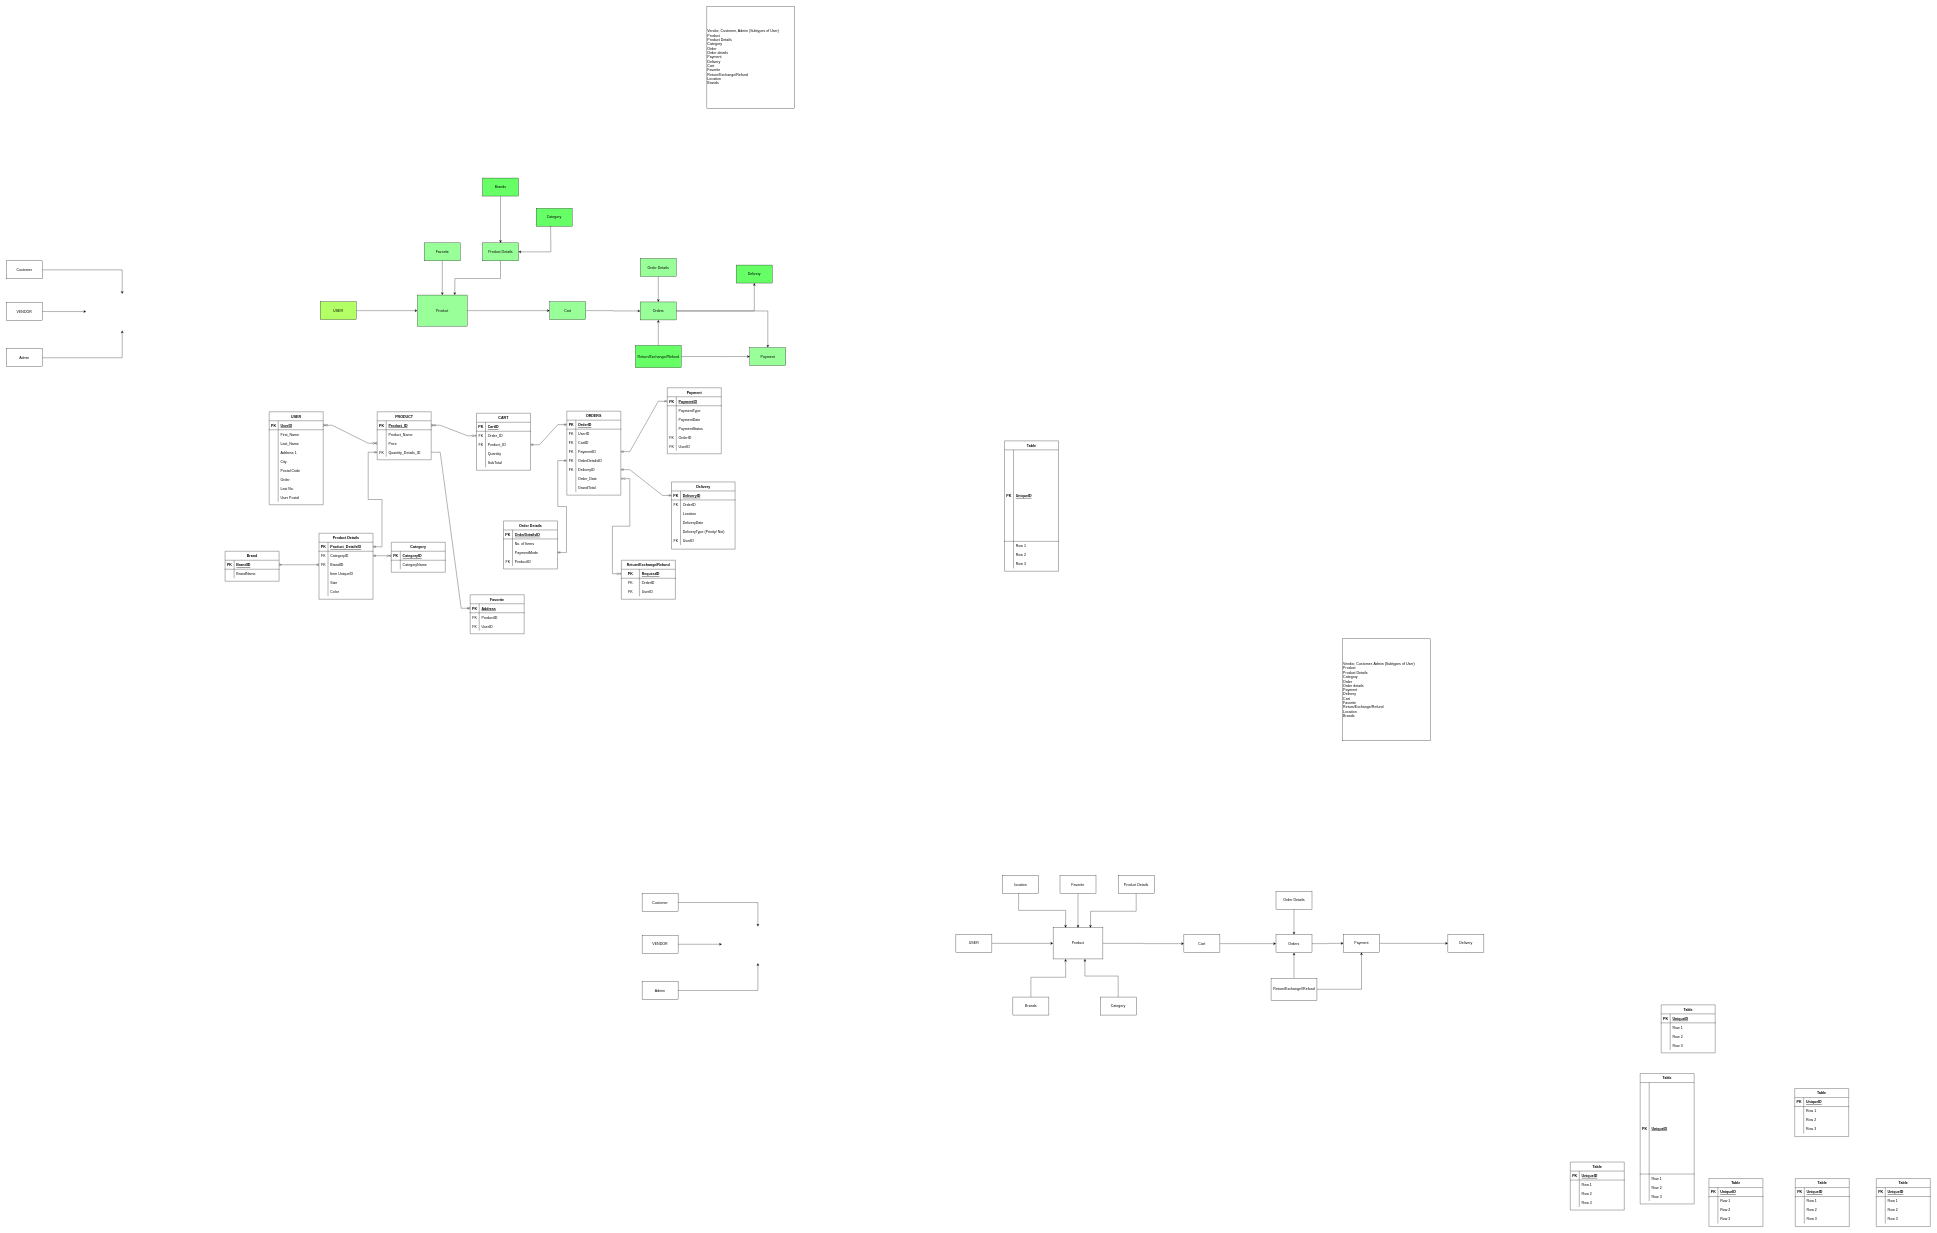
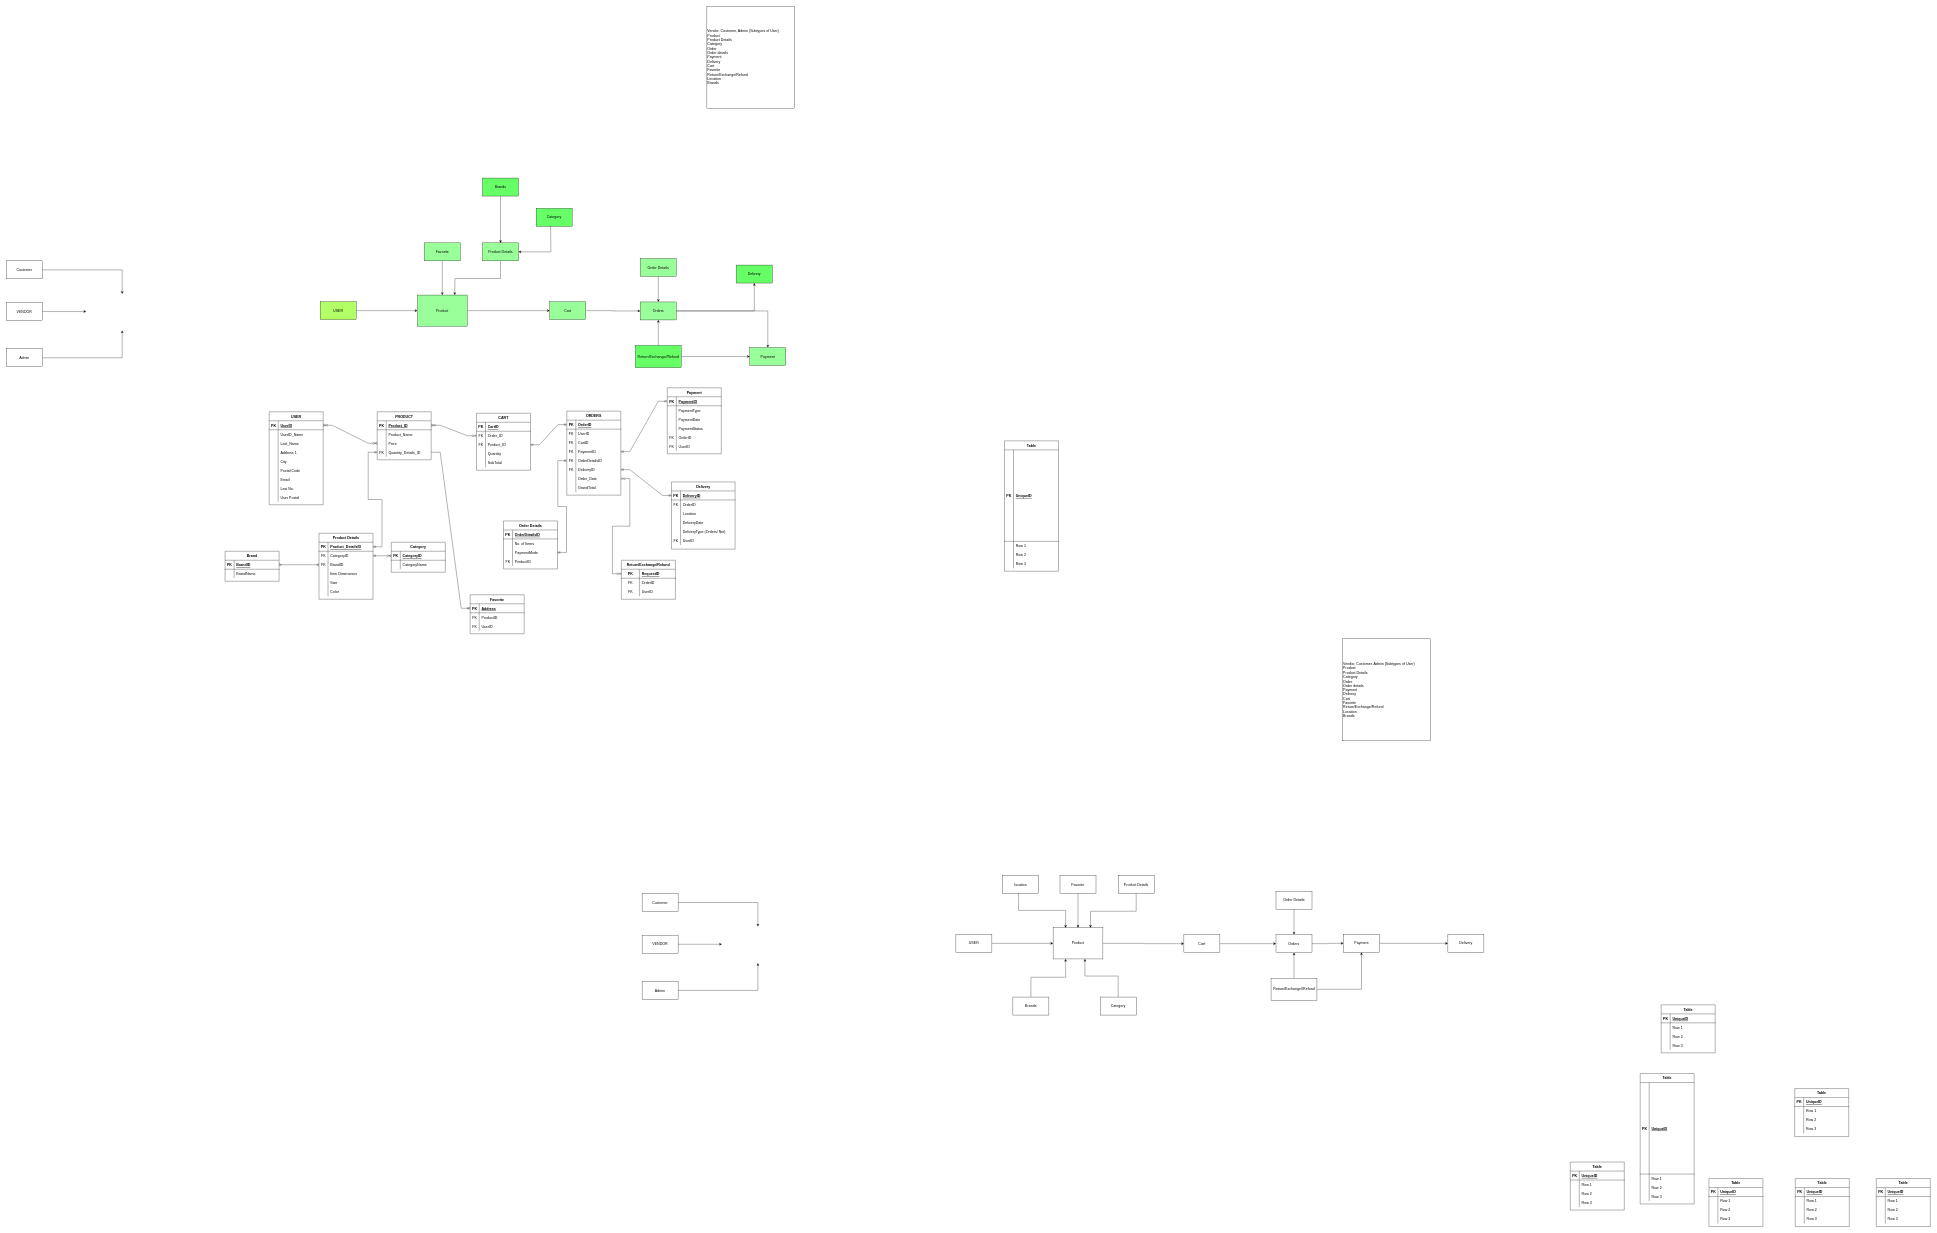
(290, 434) -> (291, 434)
(285, 479) -> (284, 479)
(707, 532) -> (707, 532)
(342, 574) -> (344, 574)
